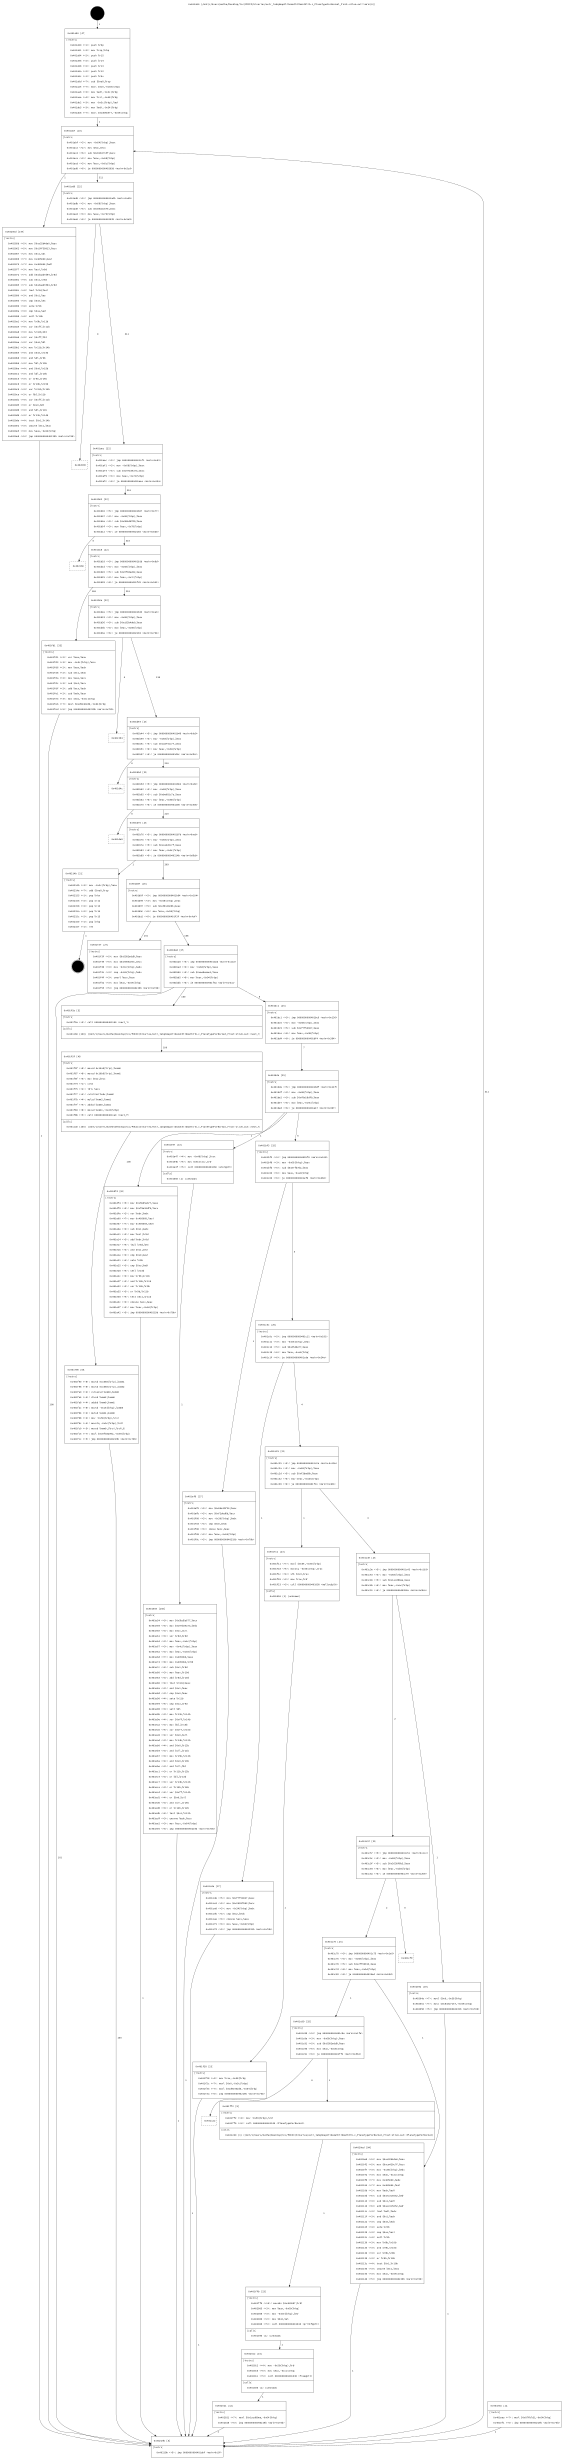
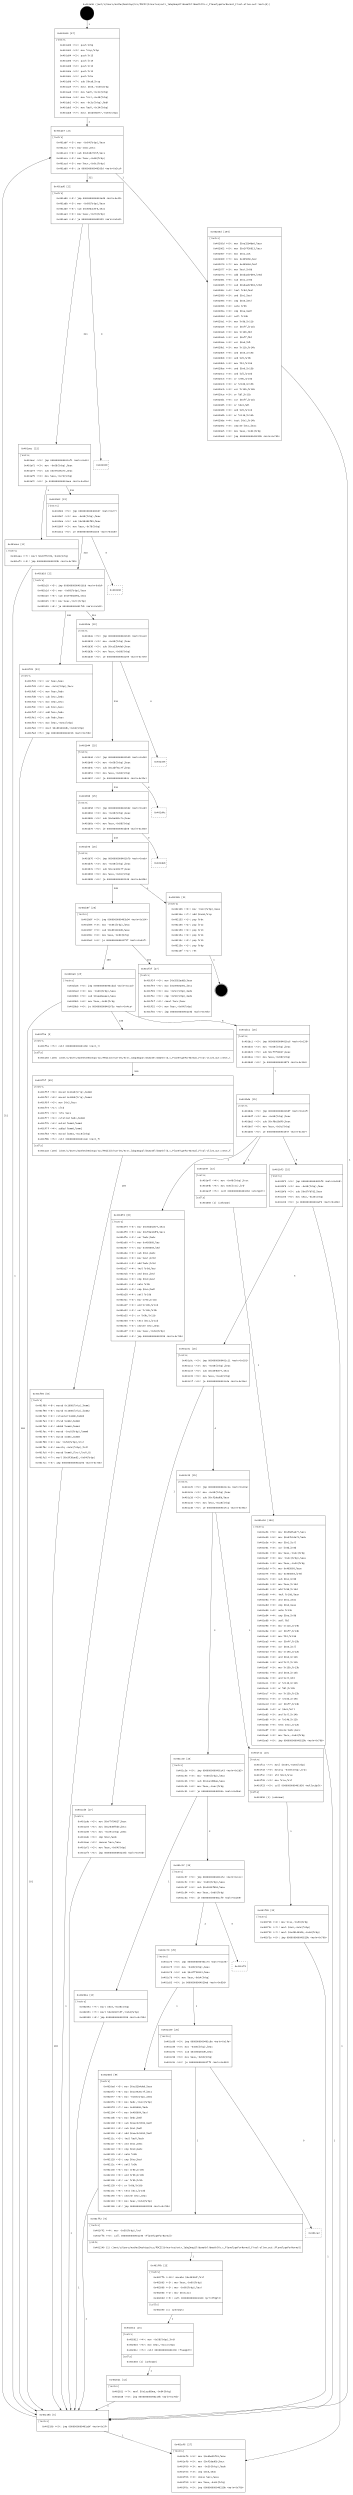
none -> (43, 512)
(184, 1987) -> (137, 2442)
